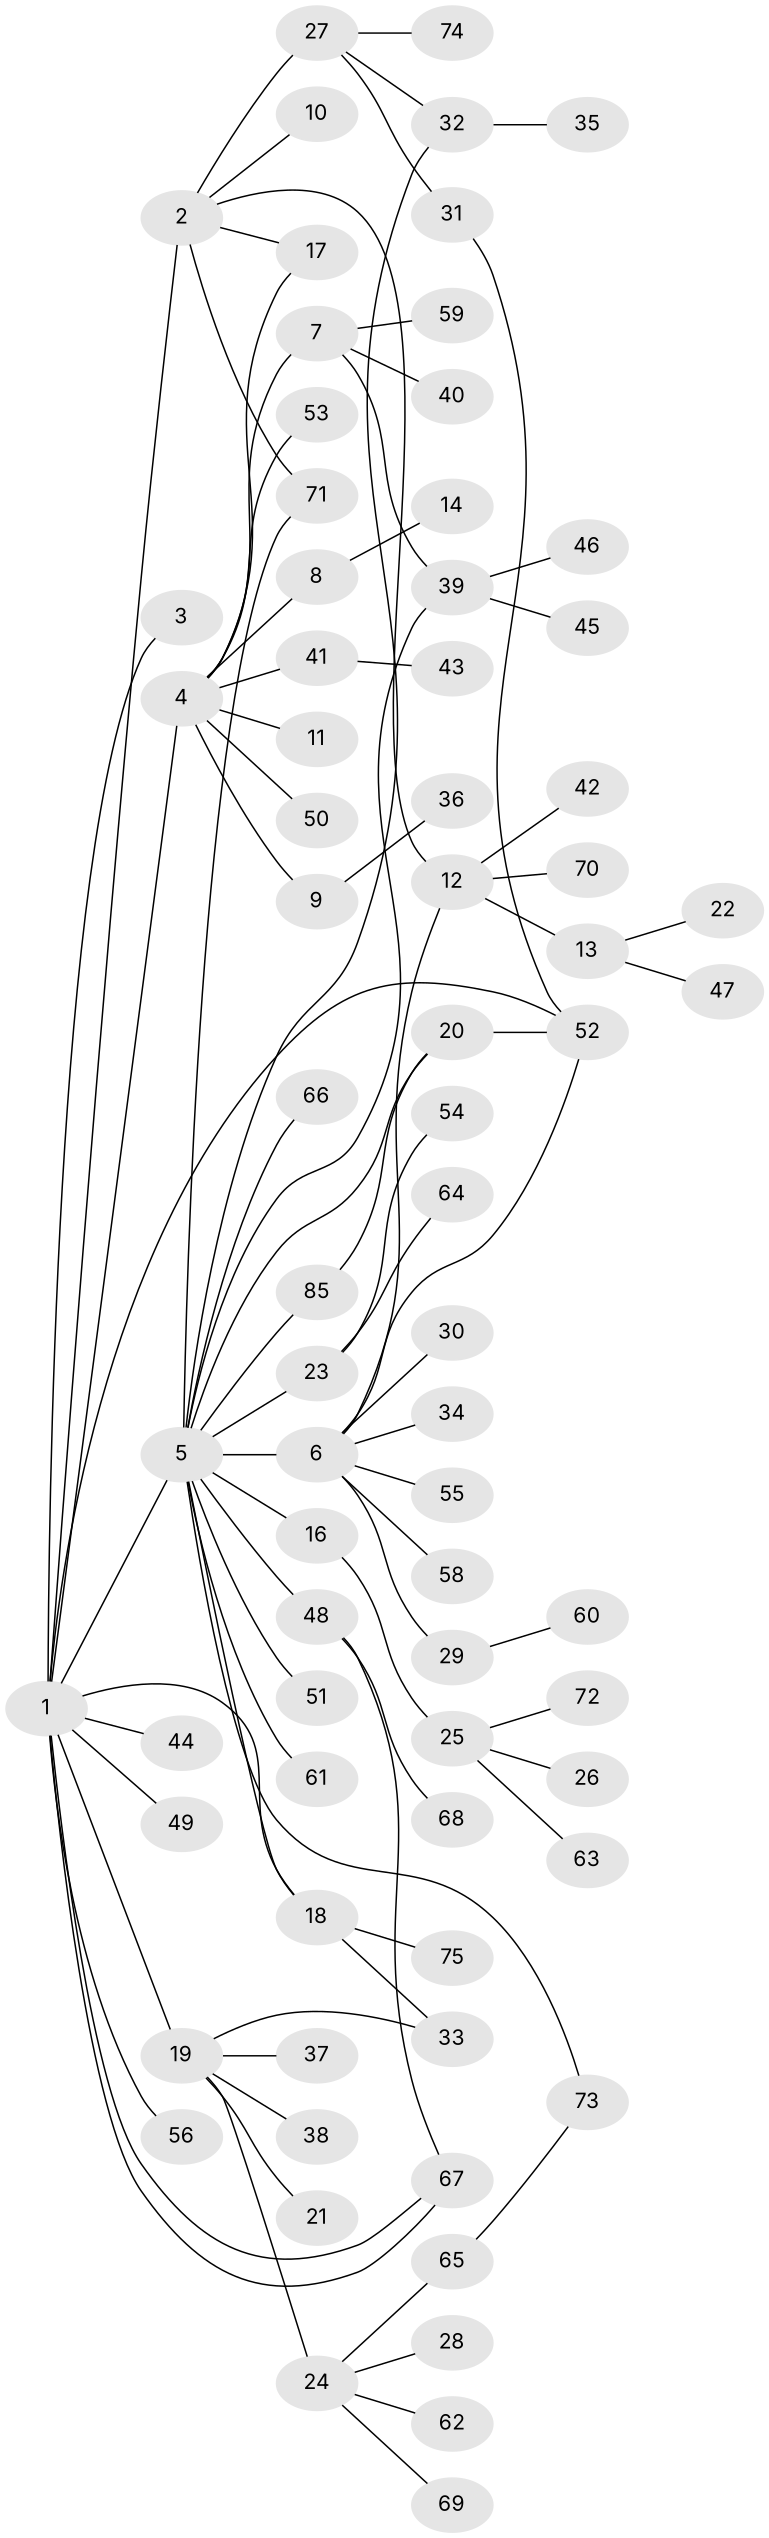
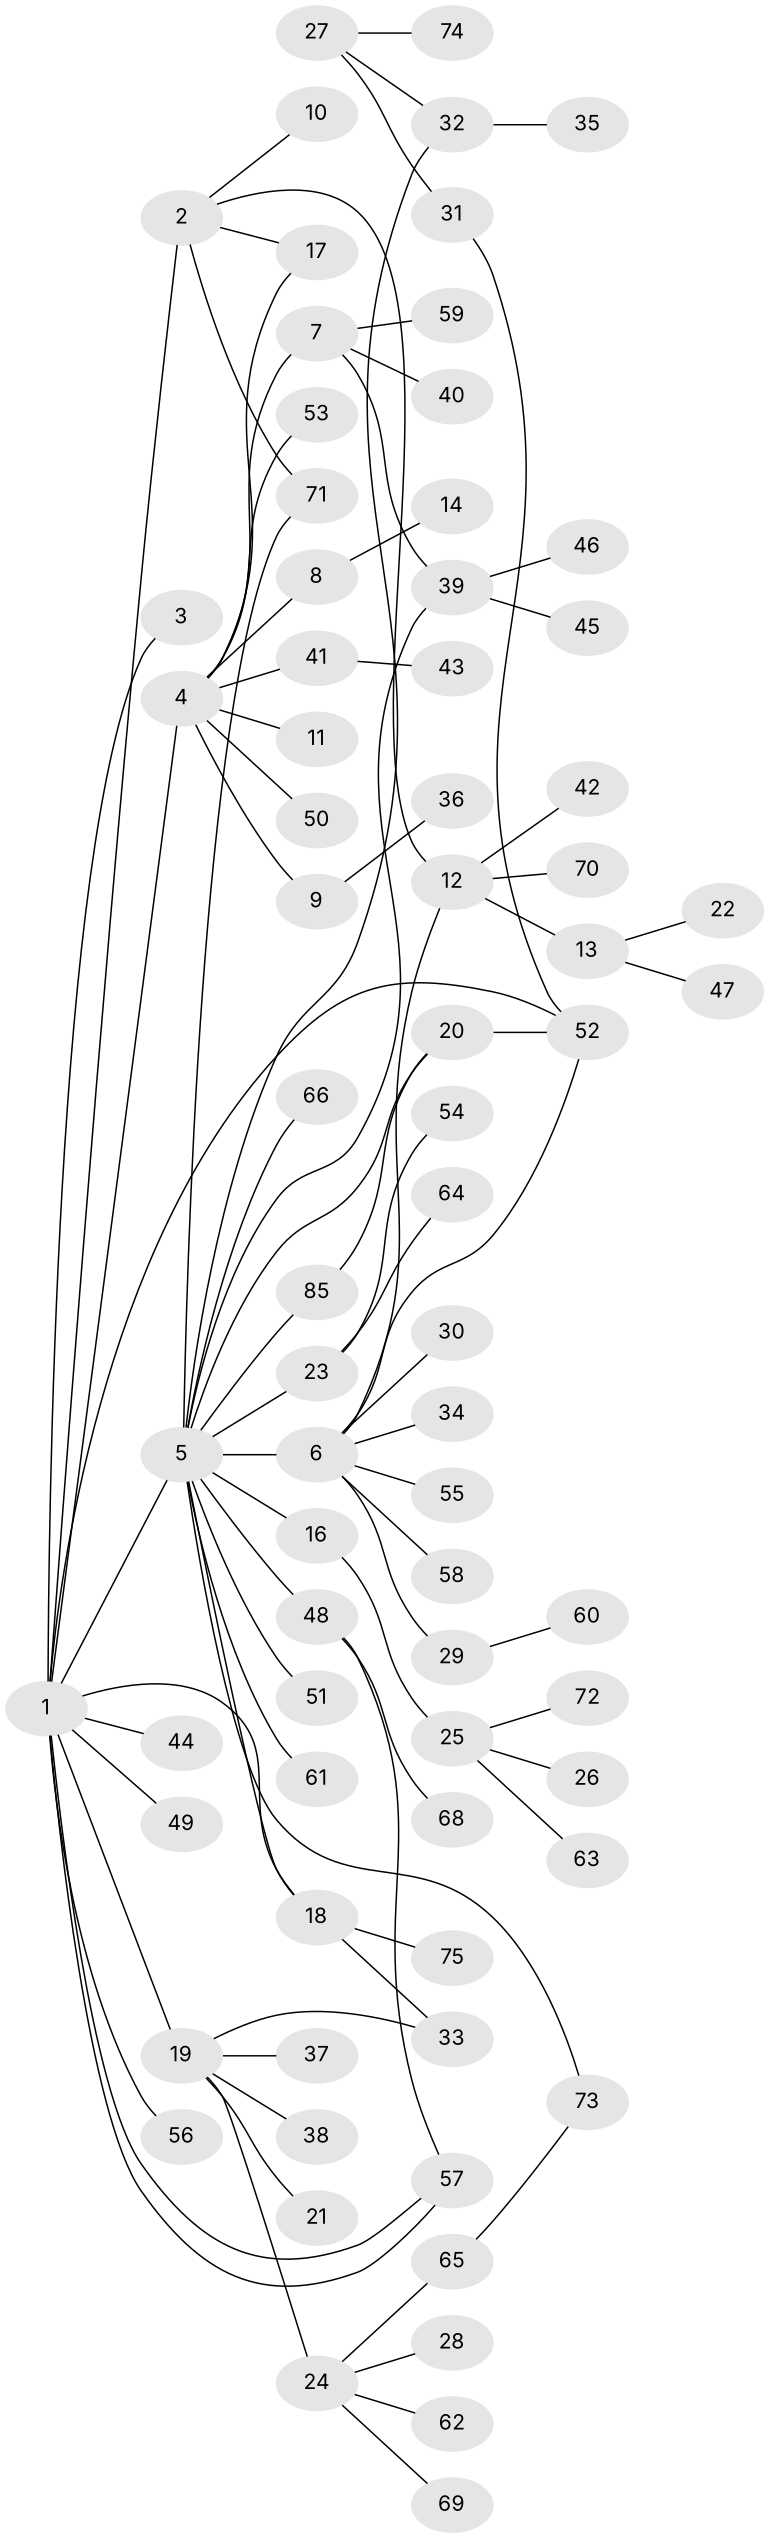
(242, 122) -> none
(452, 2181) -> (452, 2181)
